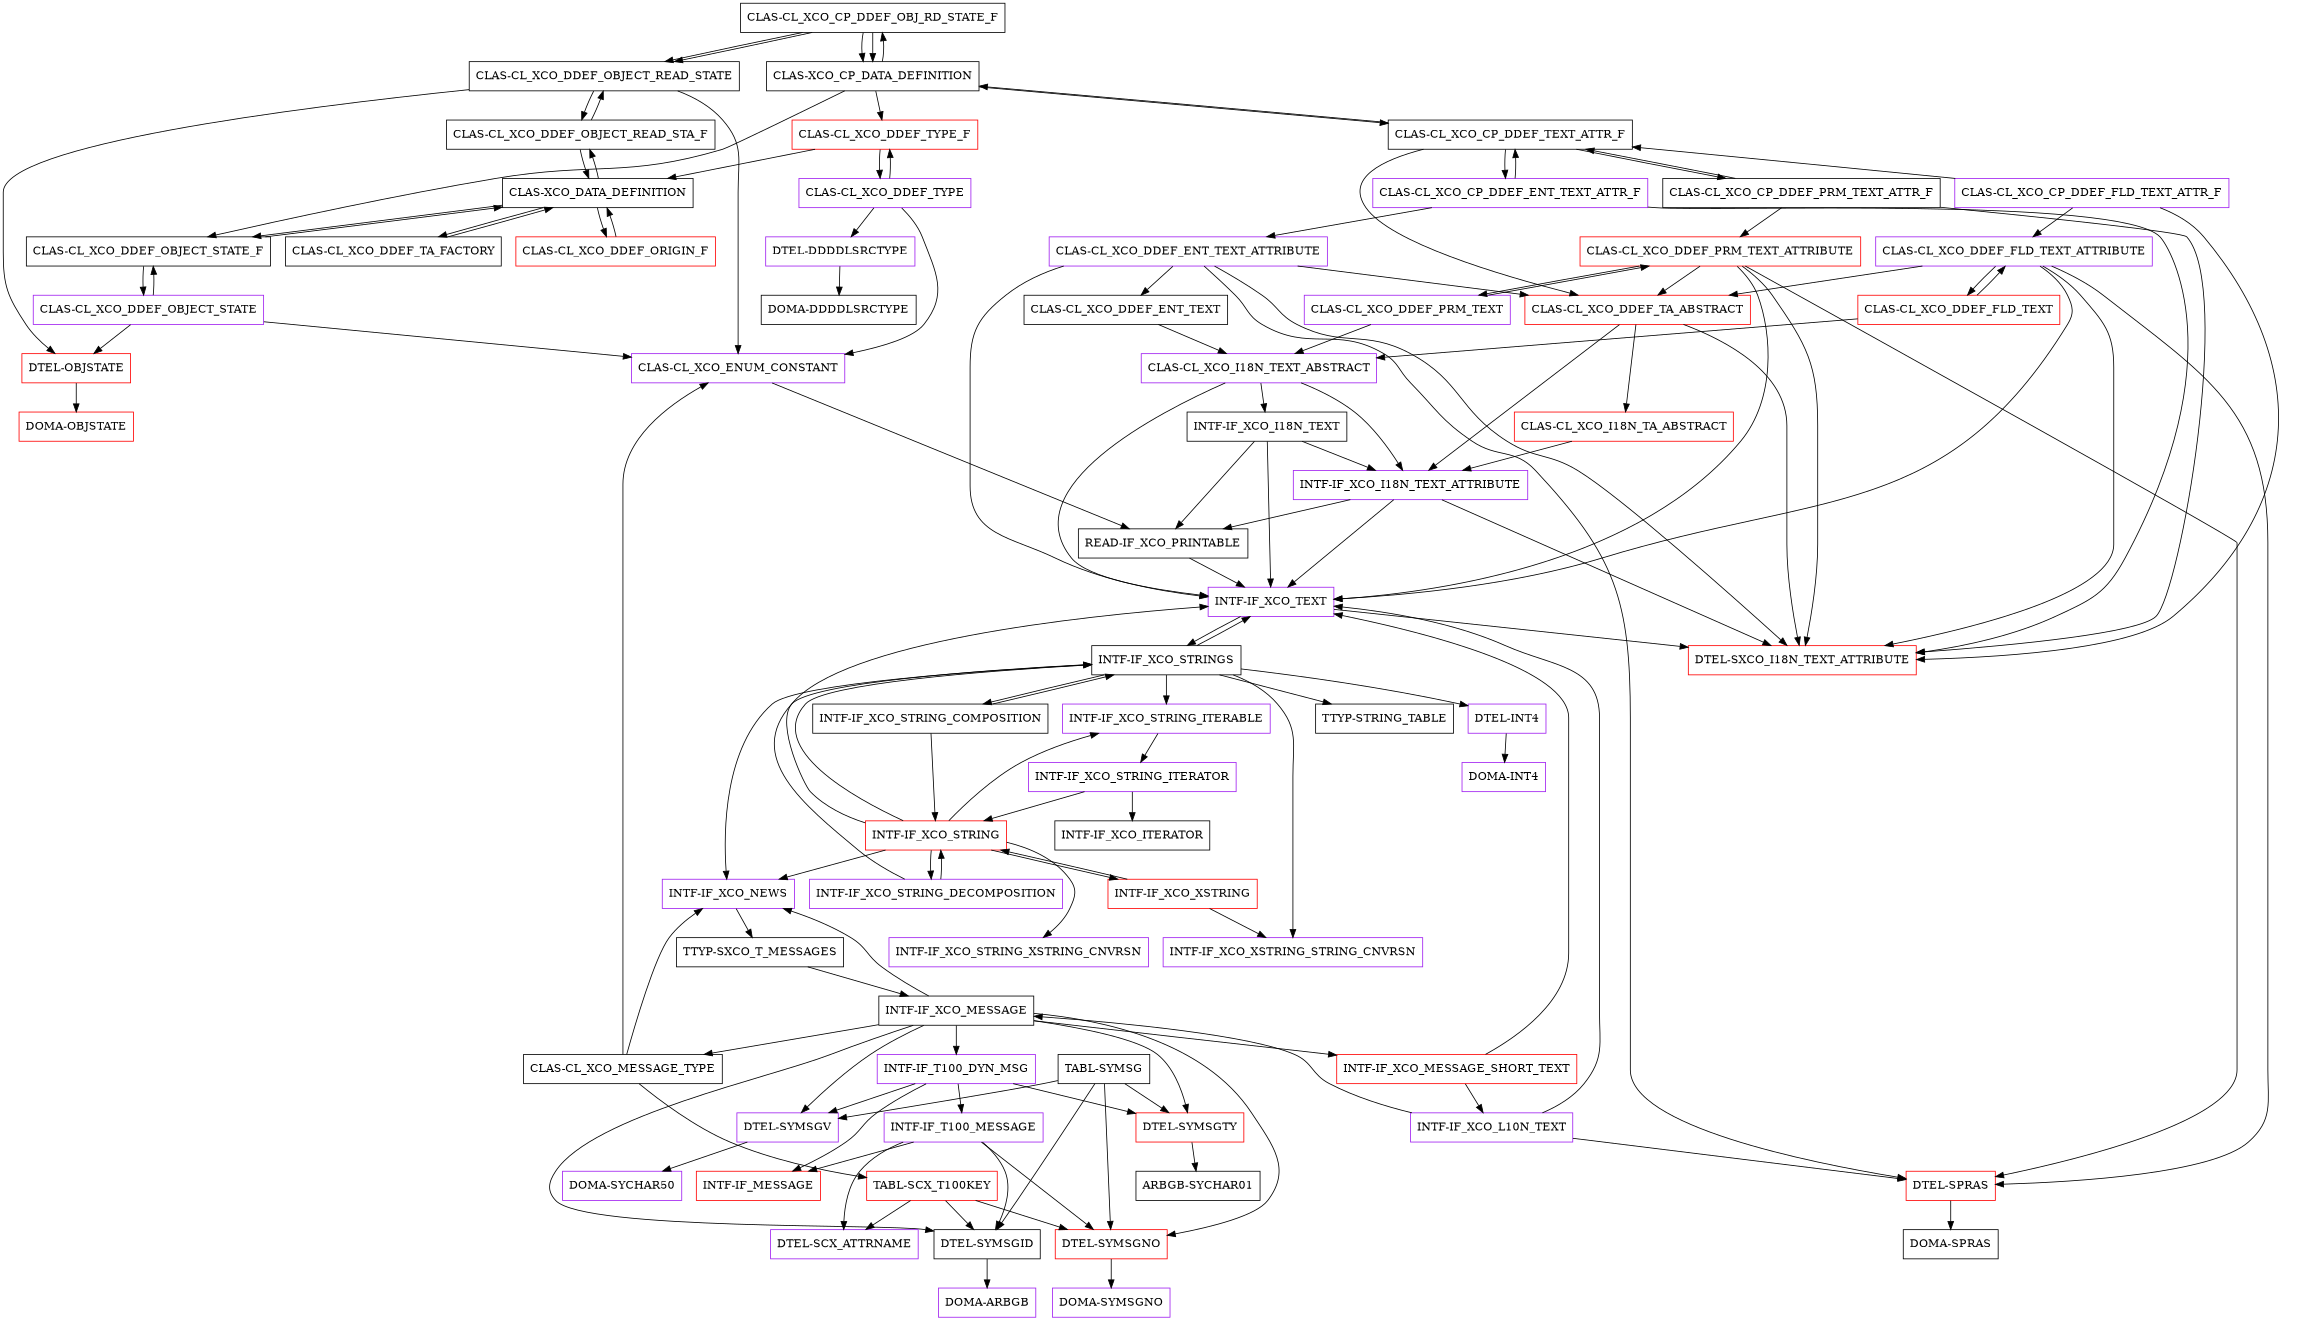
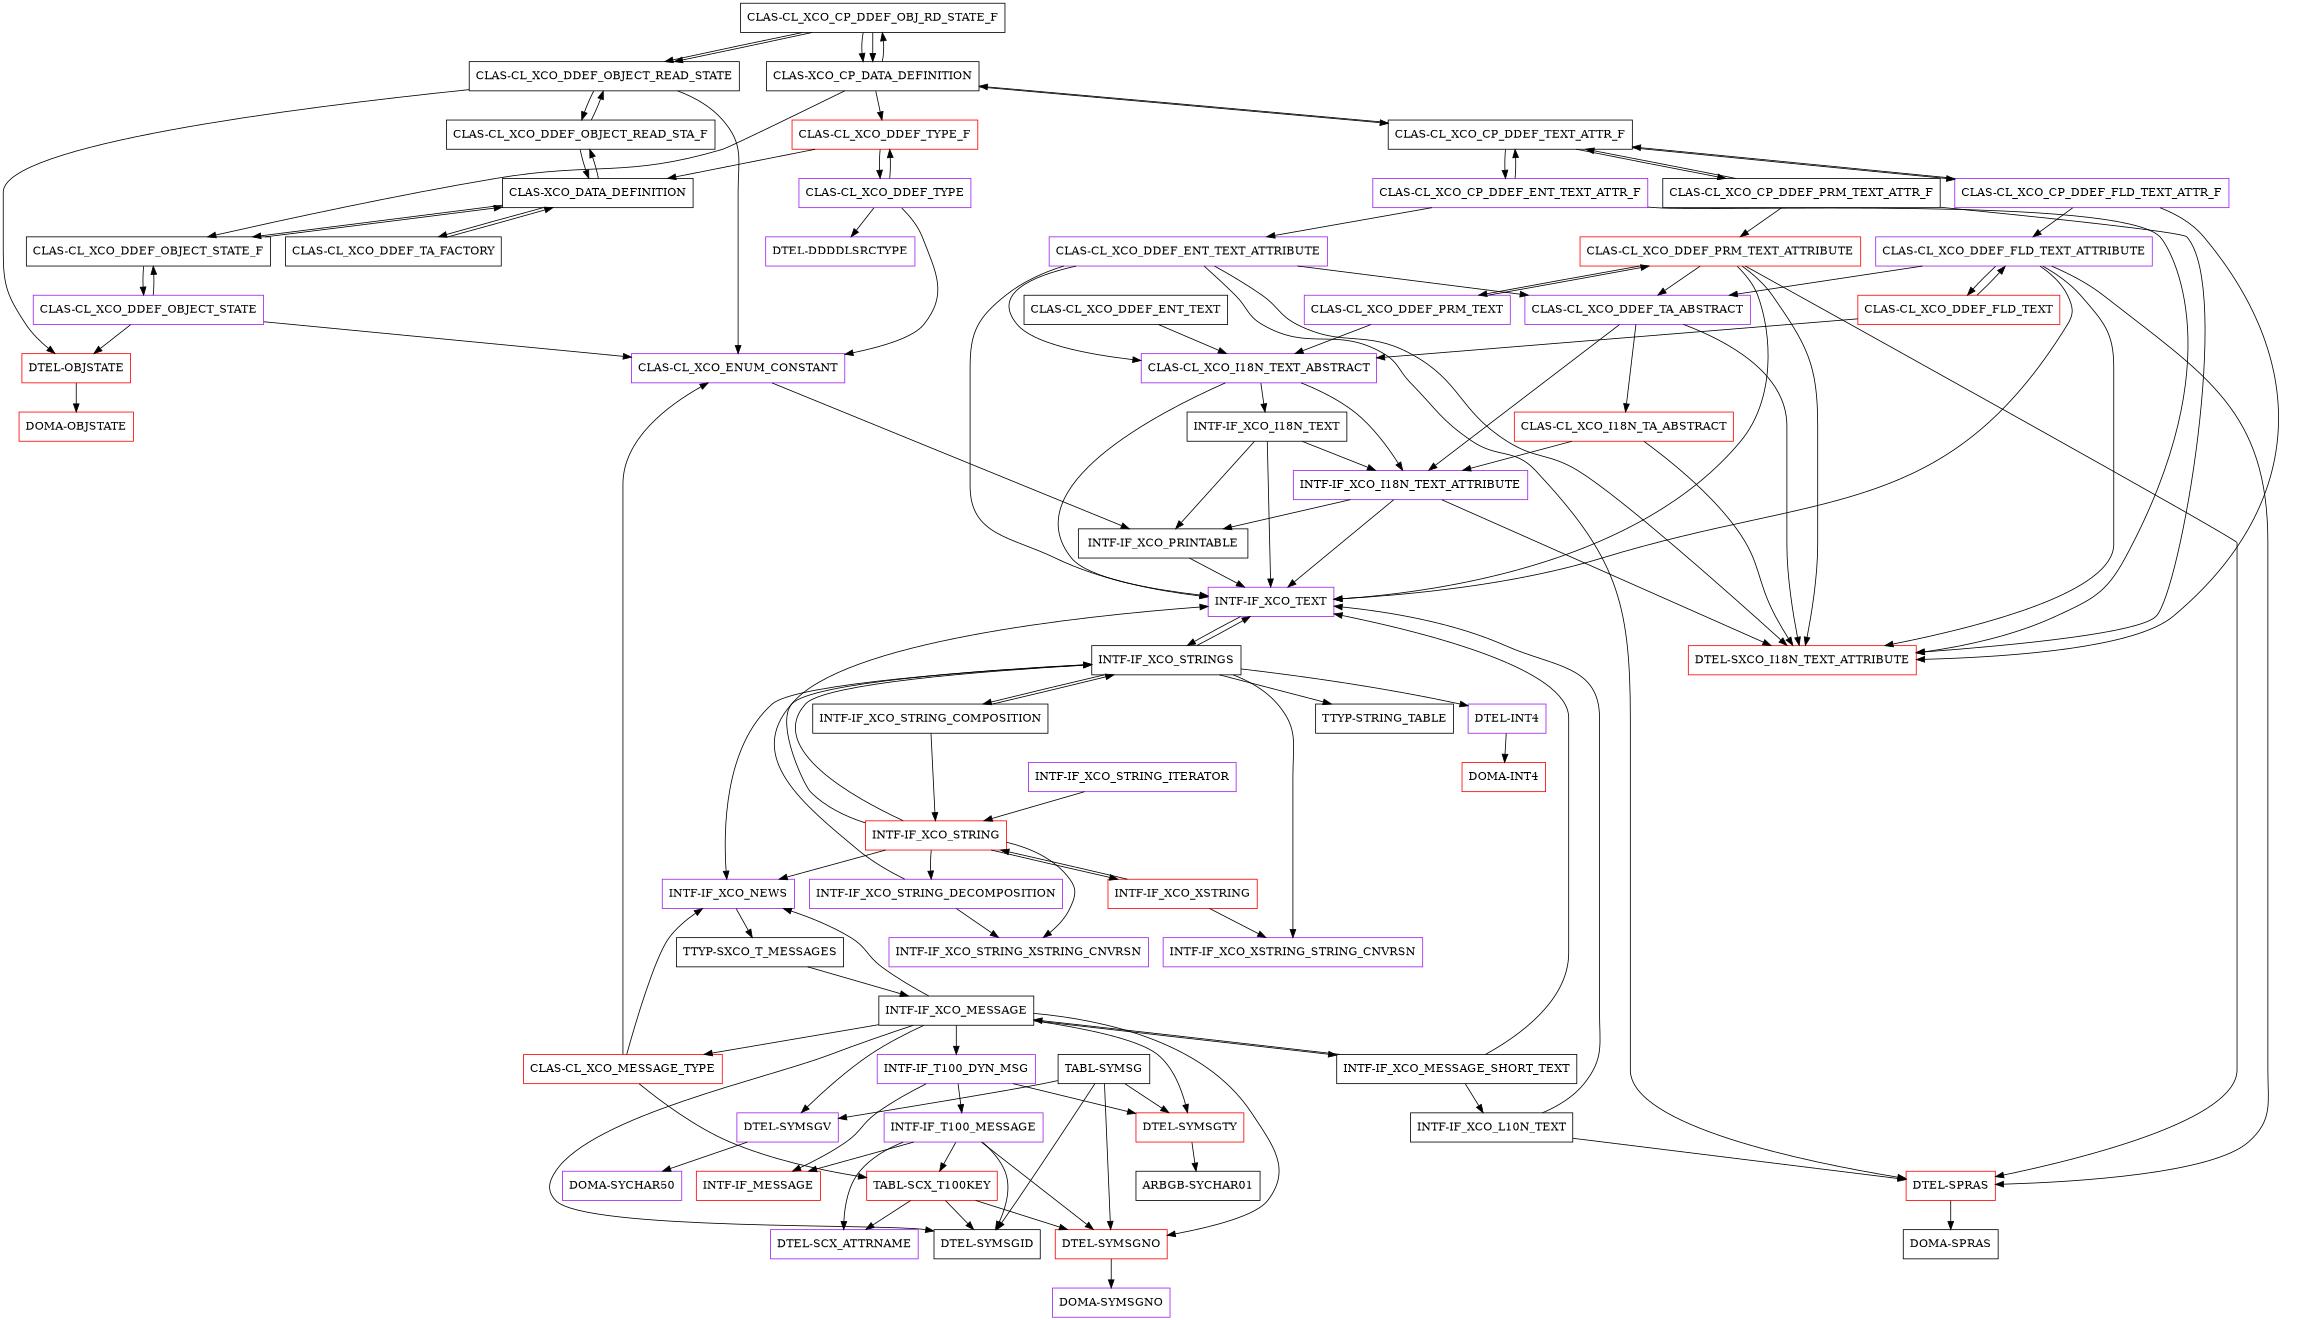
(1417, 243) -> (1790, 163)
(616, 251) -> none
(1160, 278) -> (1025, 331)
(839, 310) -> none
(1638, 310) -> (1638, 310)
(1163, 543) -> (1163, 543)
(1507, 628) -> (1738, 531)
(1166, 719) -> none
(1504, 777) -> (1504, 777)
(1132, 835) -> none
(941, 869) -> (974, 921)
(1226, 1037) -> (1191, 1037)
(623, 1069) -> (623, 1069)
(1457, 1069) -> (1457, 1069)
(876, 1097) -> none
(1492, 1127) -> (1492, 1127)
none -> (950, 1153)
(987, 1303) -> none
